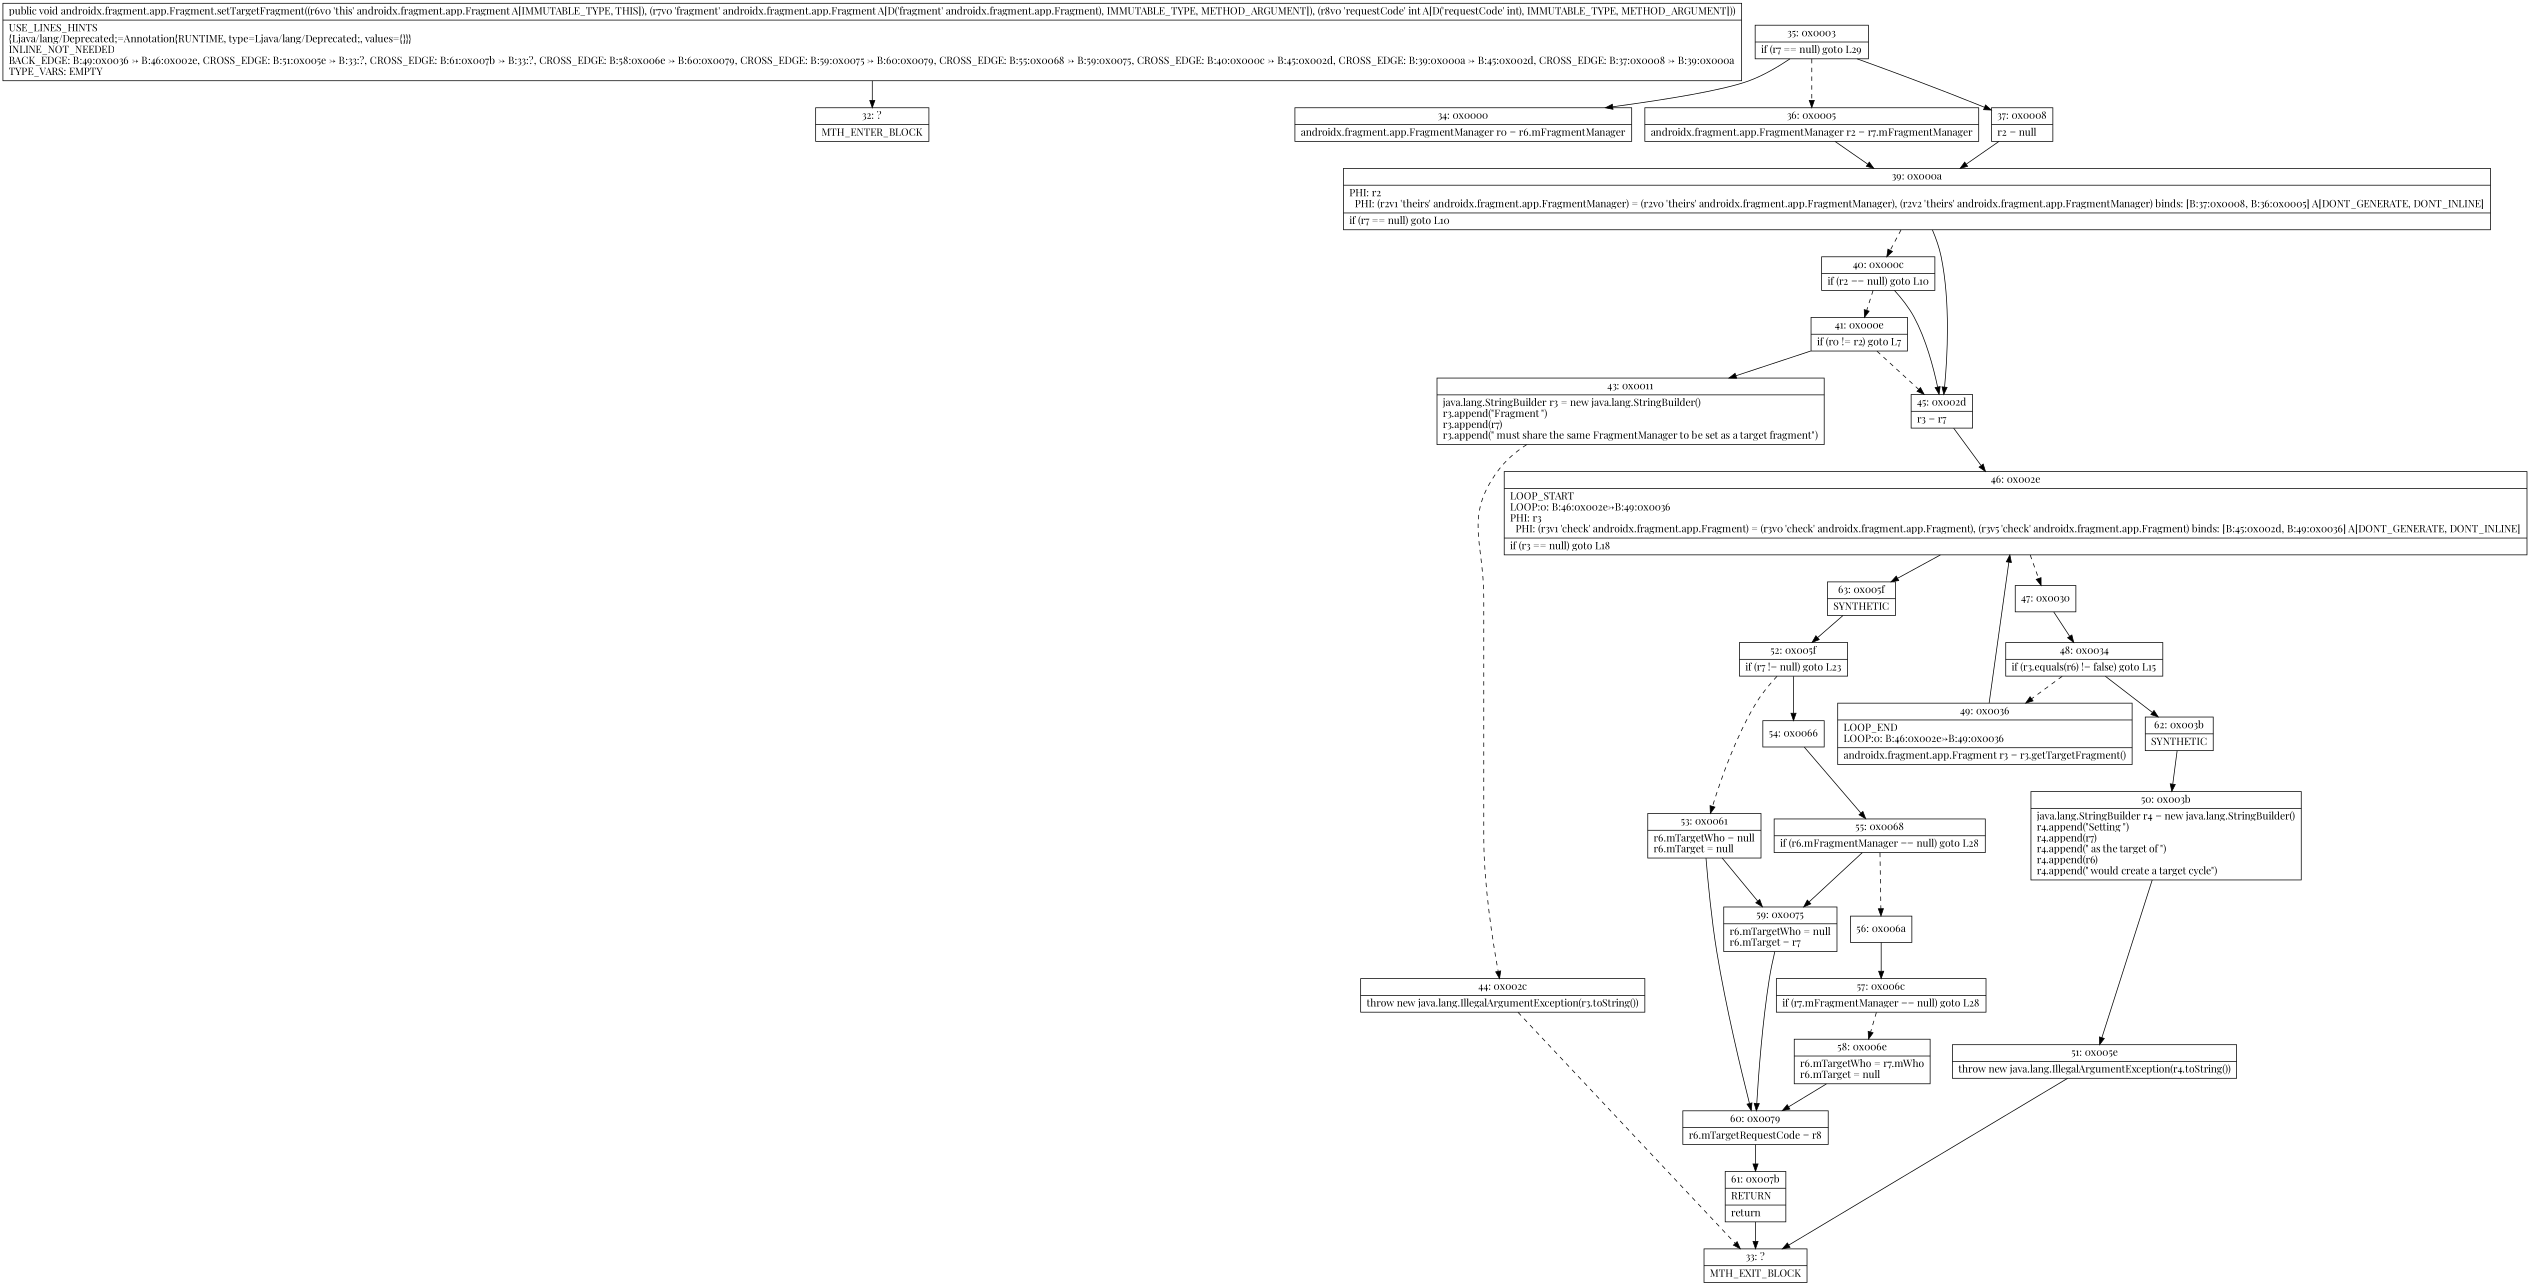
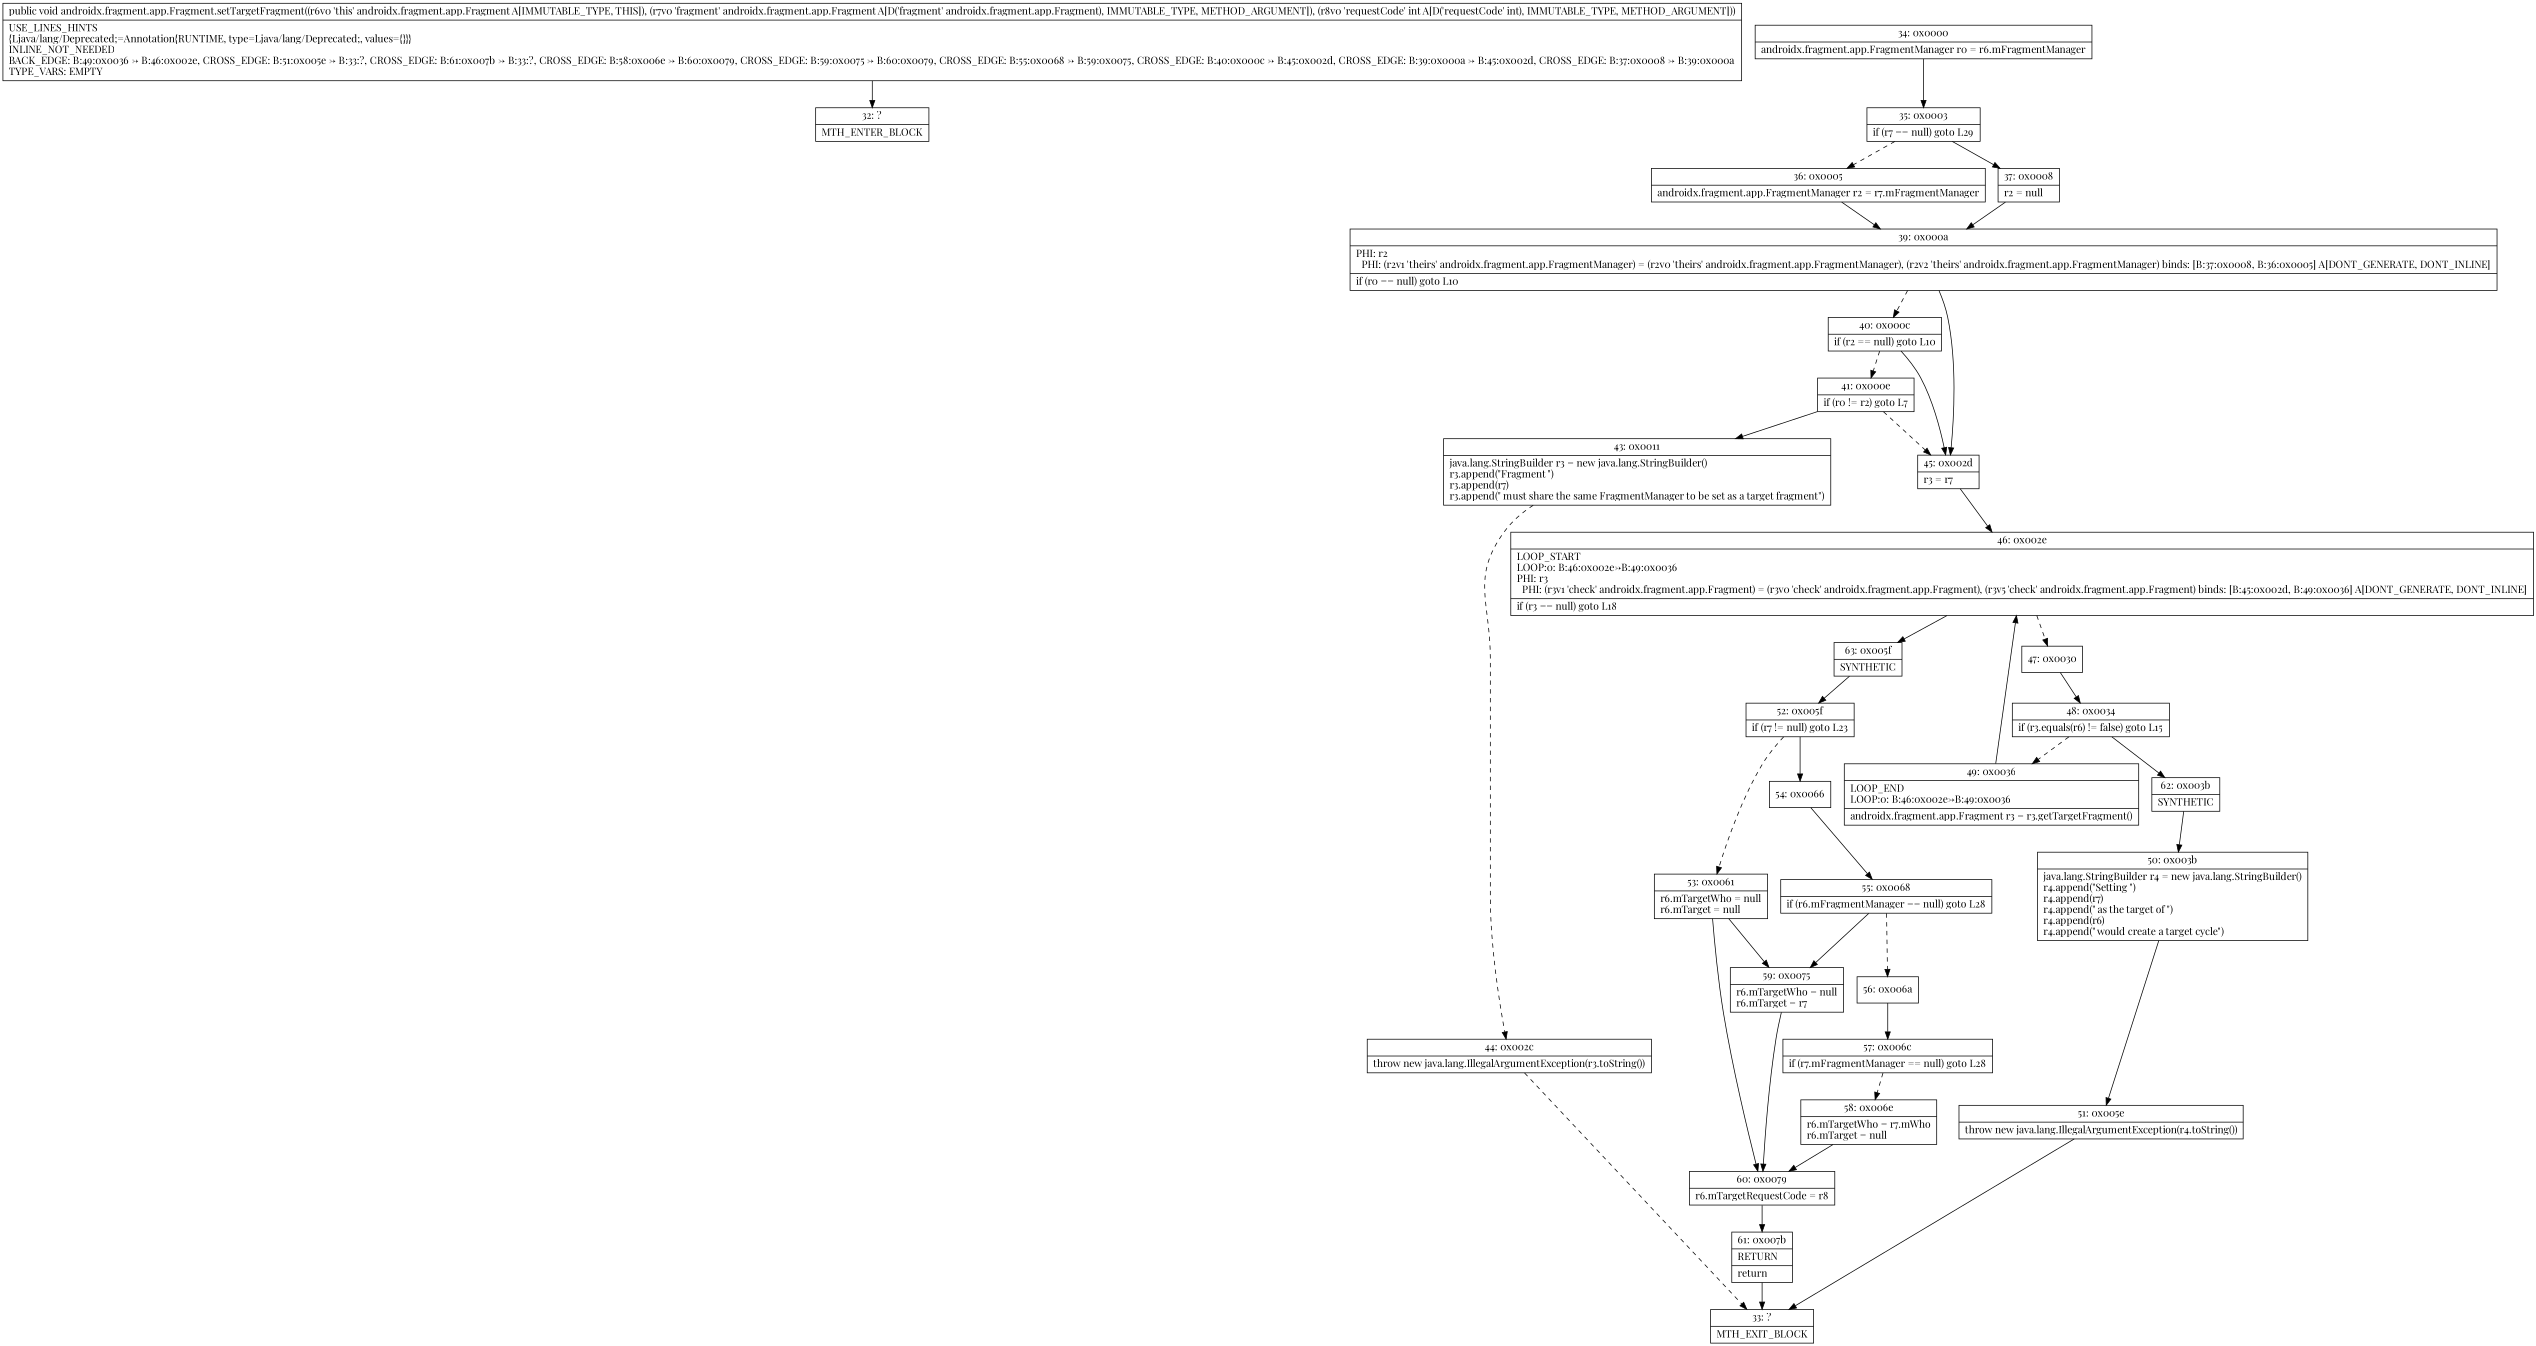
(1704, 92) -> (1924, 80)
(1400, 221) -> (1407, 282)
